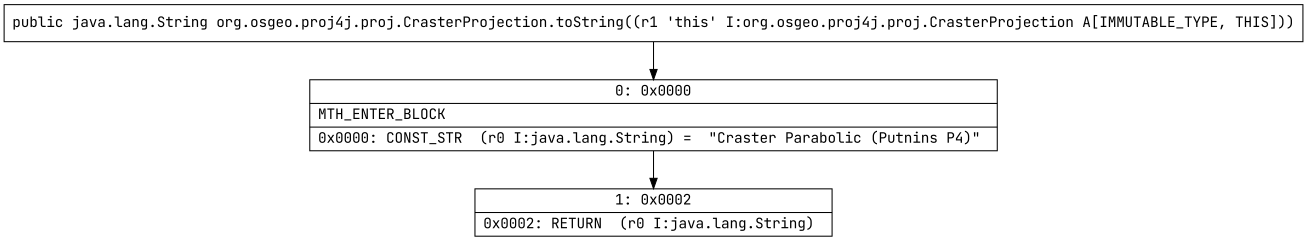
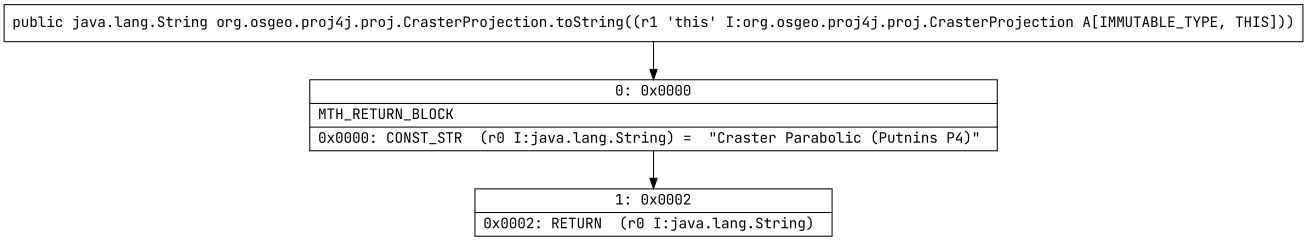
(382, 115) -> (386, 115)
